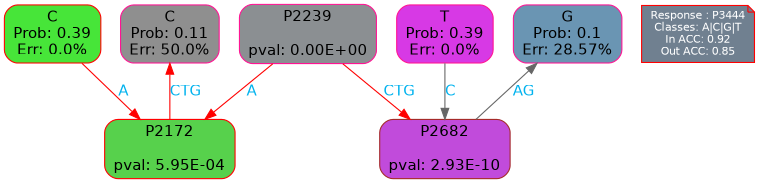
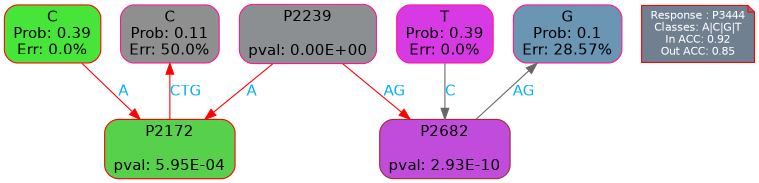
(399, 92) -> (395, 92)
